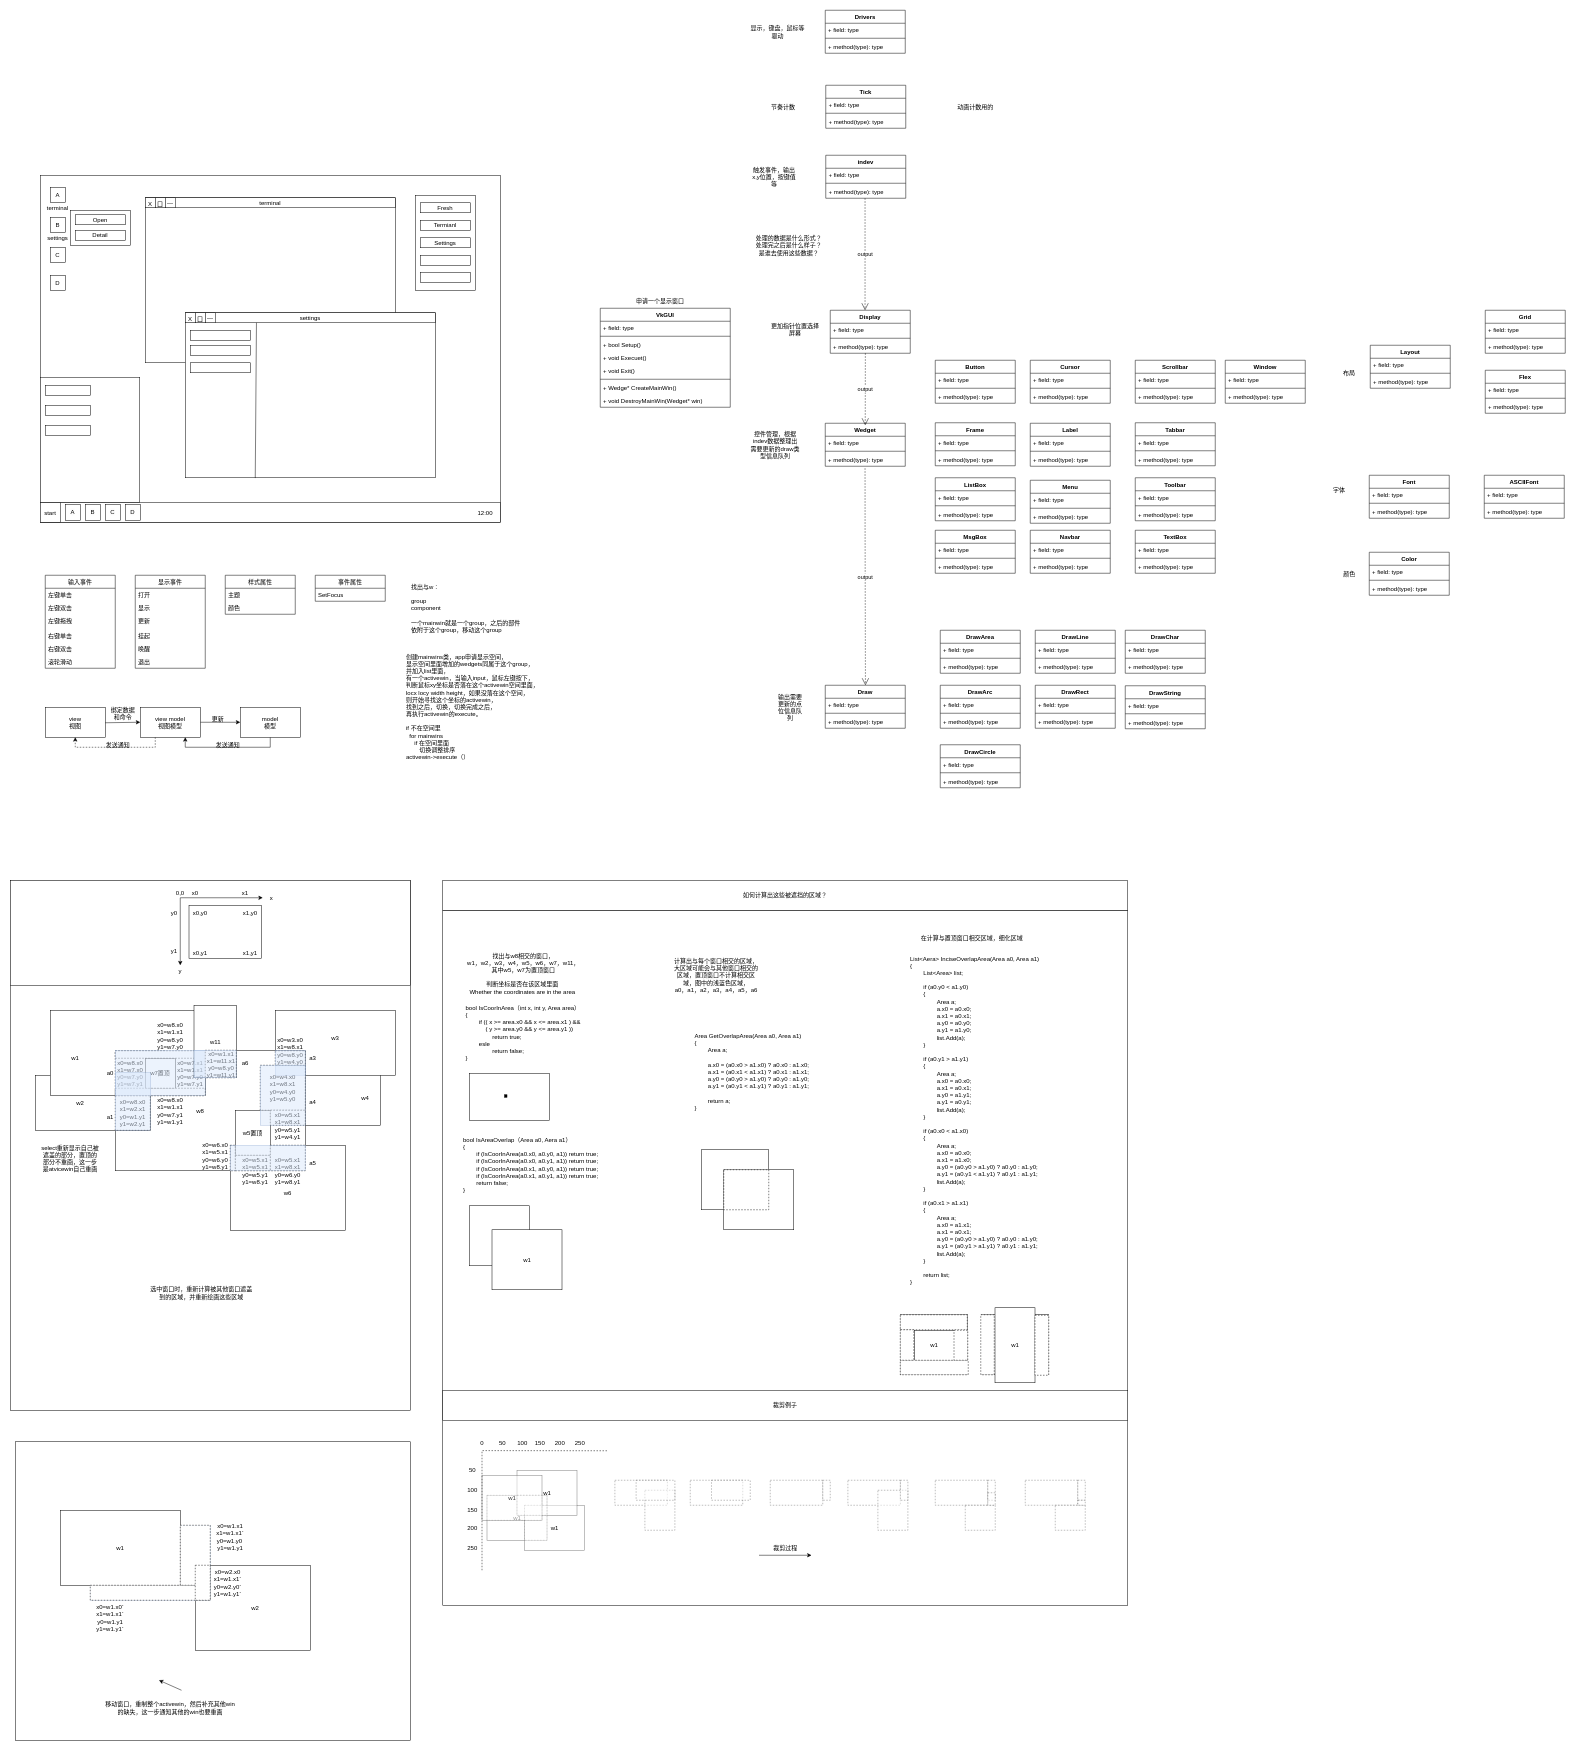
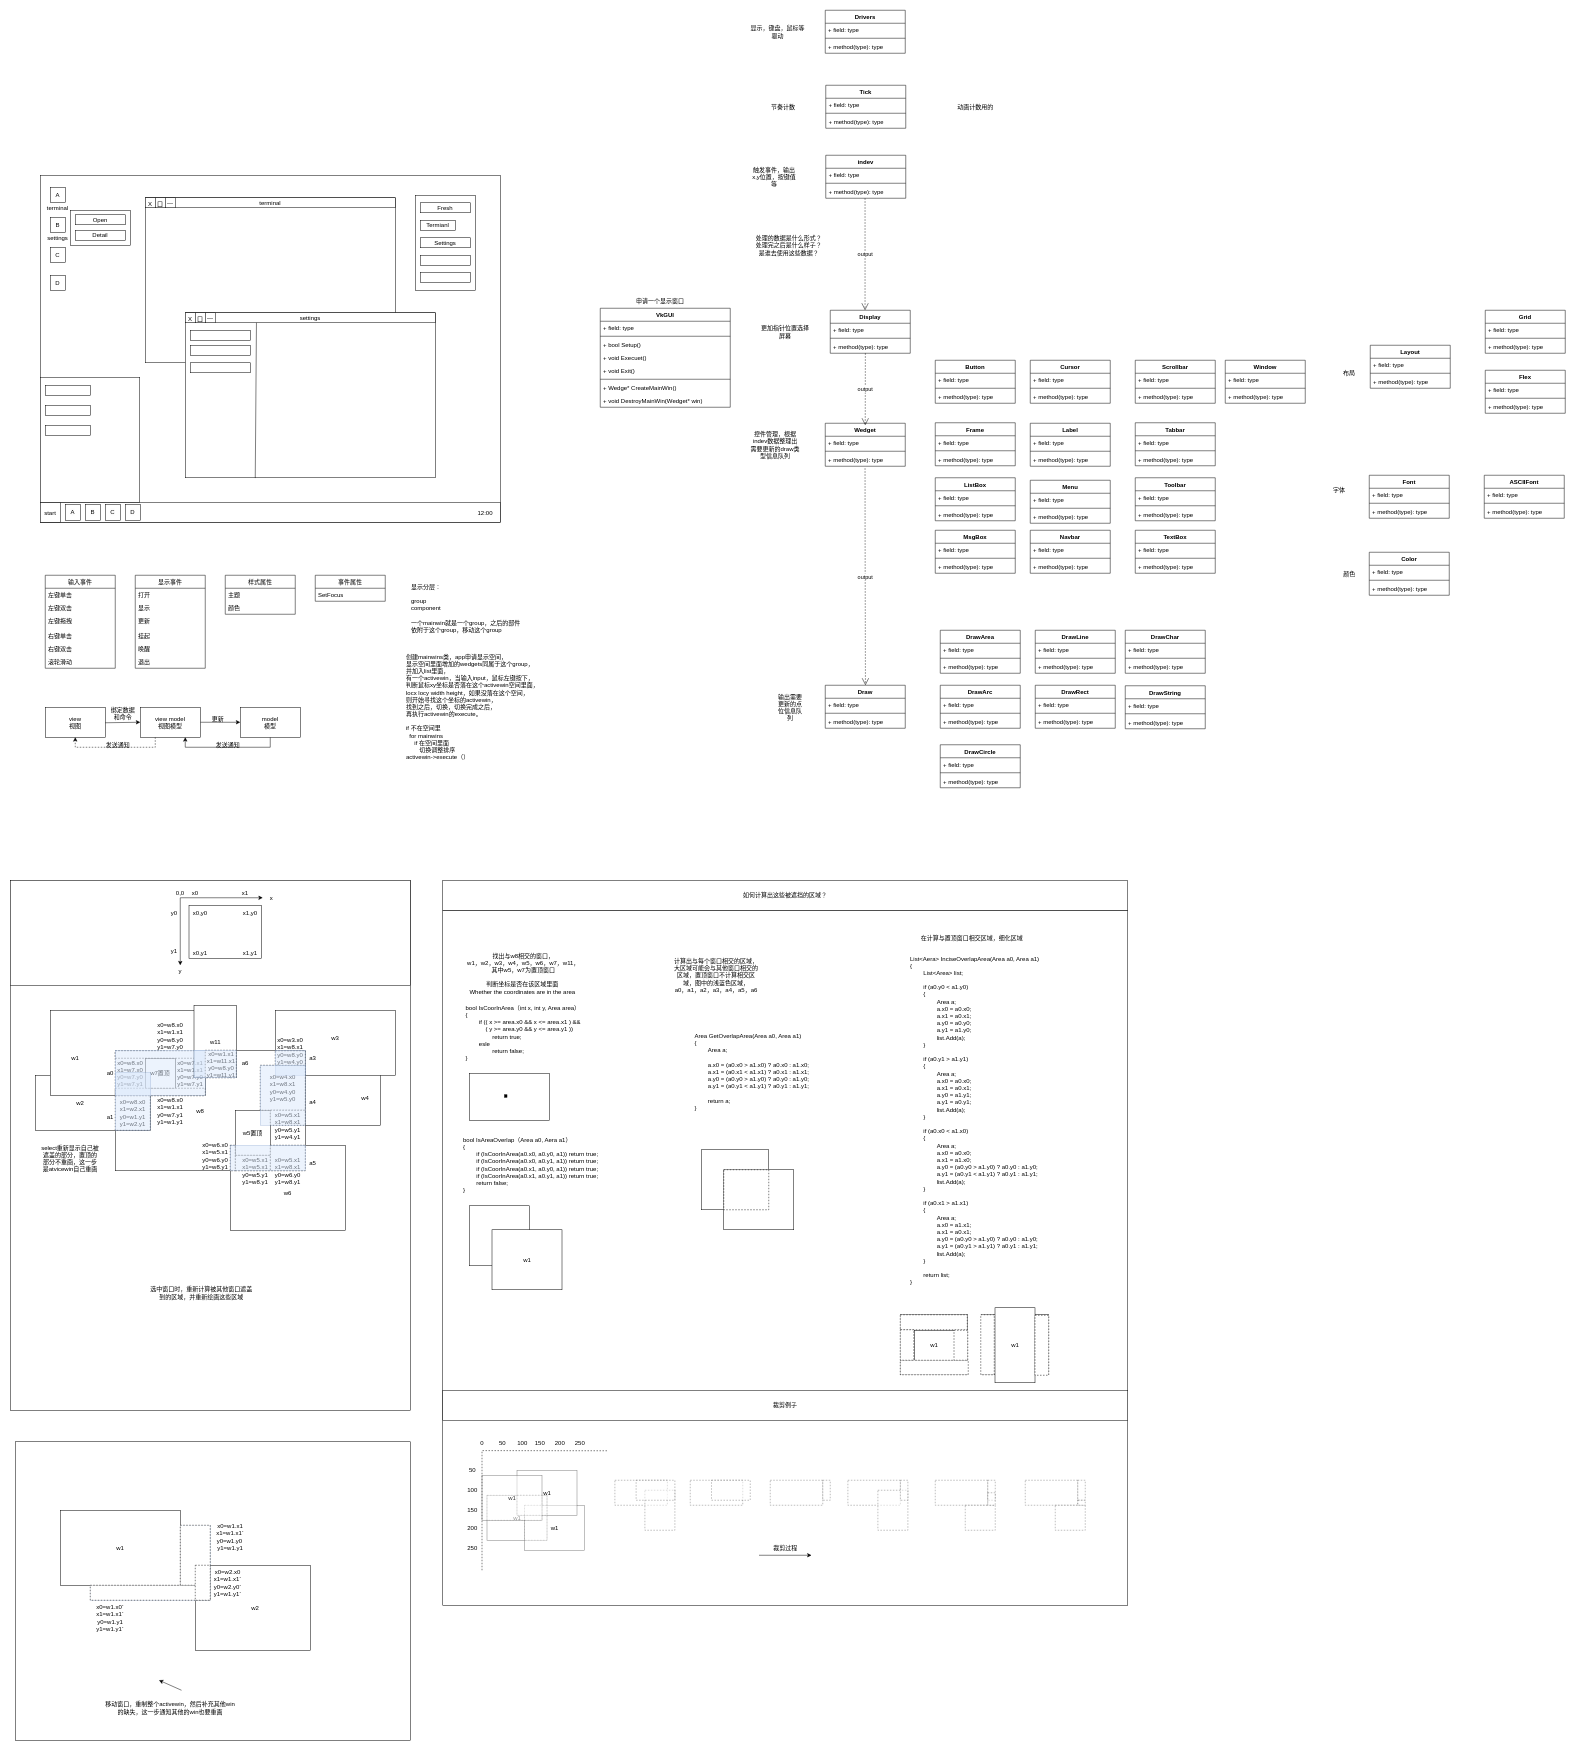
(445, 225) -> (438, 225)
(795, 329) -> (785, 332)
(468, 601) -> (468, 601)
